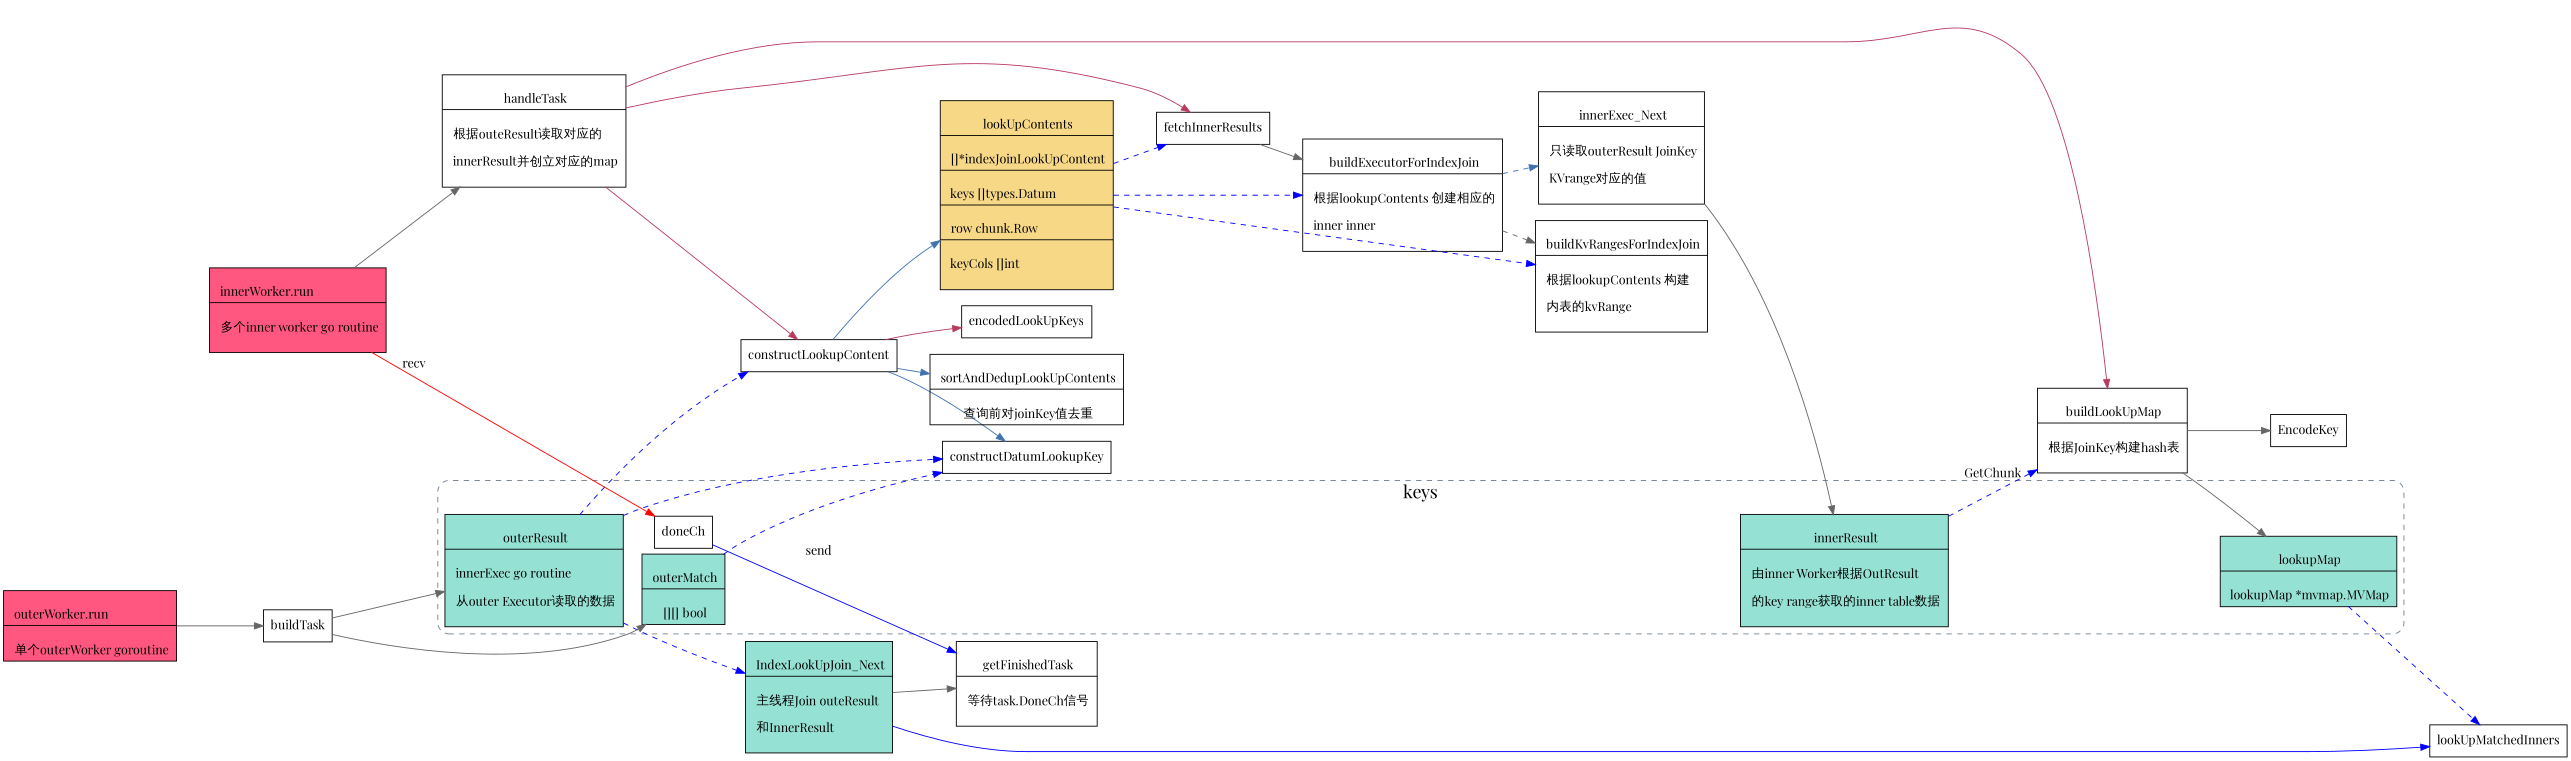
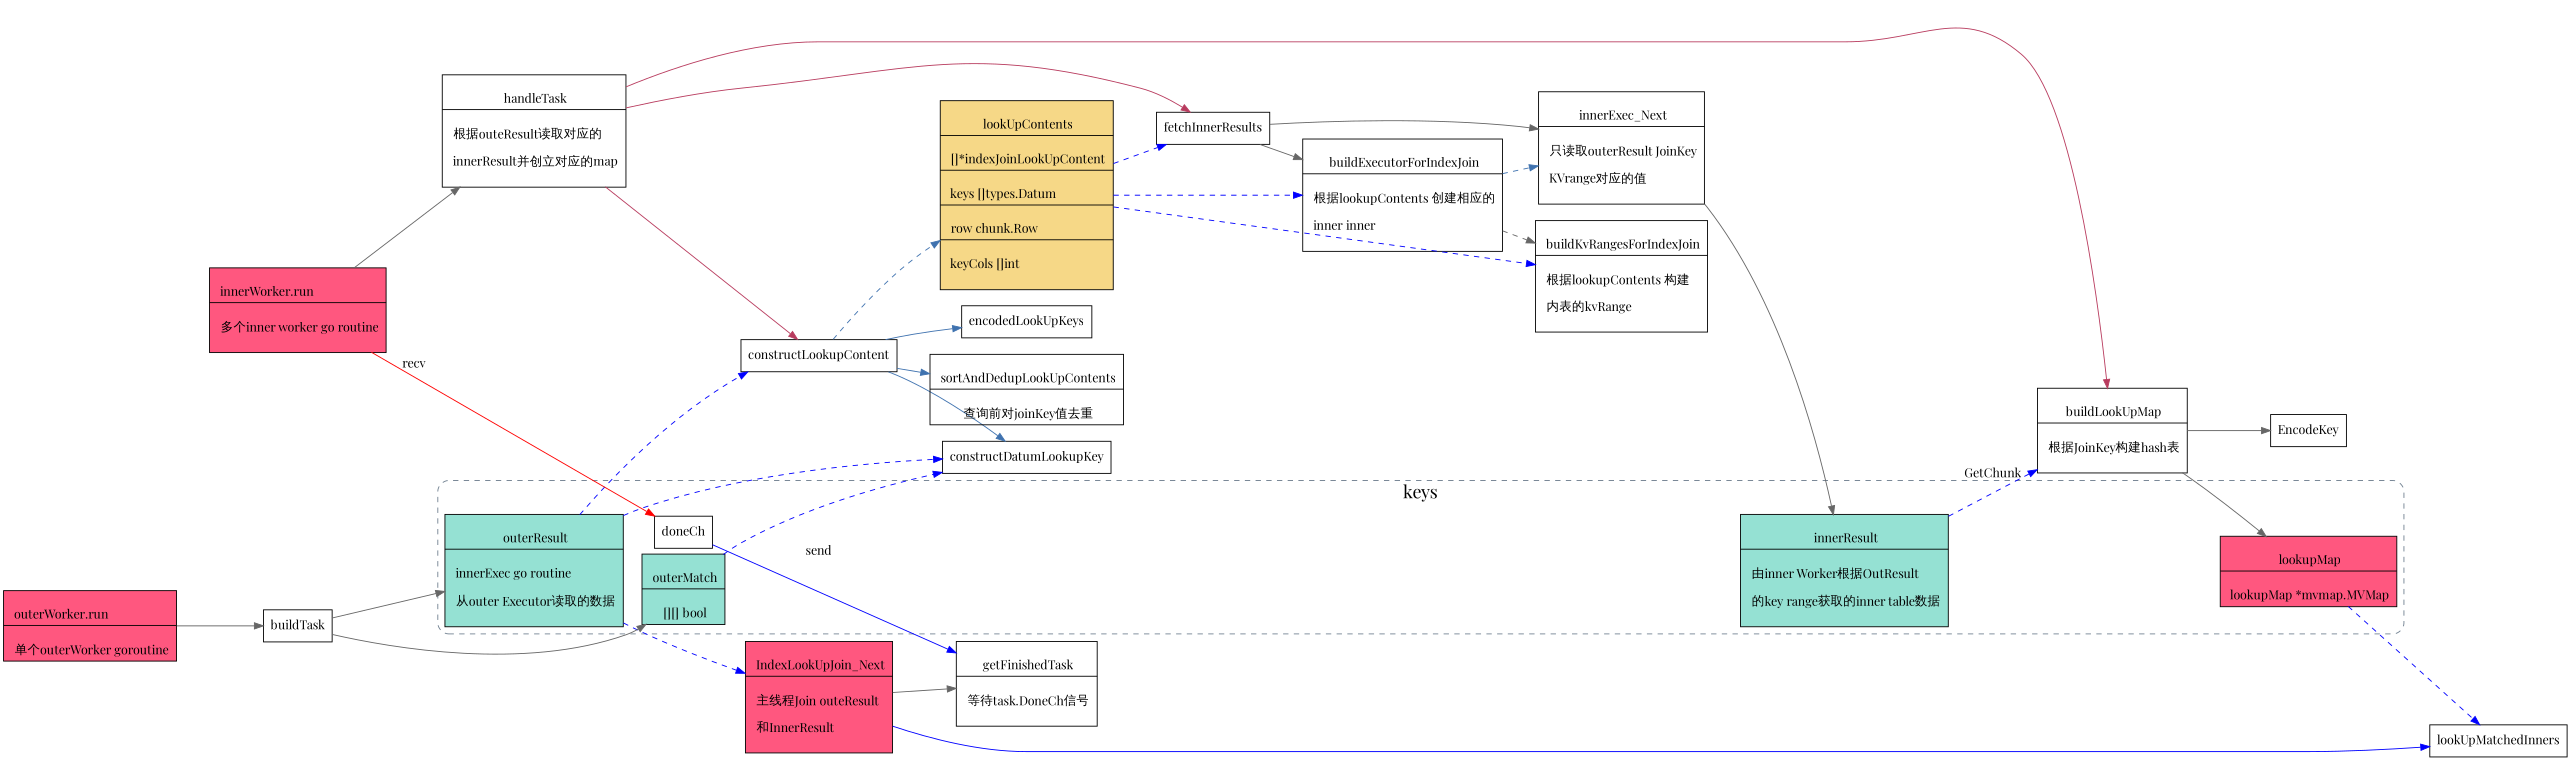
none -> (1400, 121)
(880, 289) -> (880, 289)
(919, 333) -> (919, 333)
(2309, 571) -> (2309, 571)
(819, 697) -> (819, 697)
